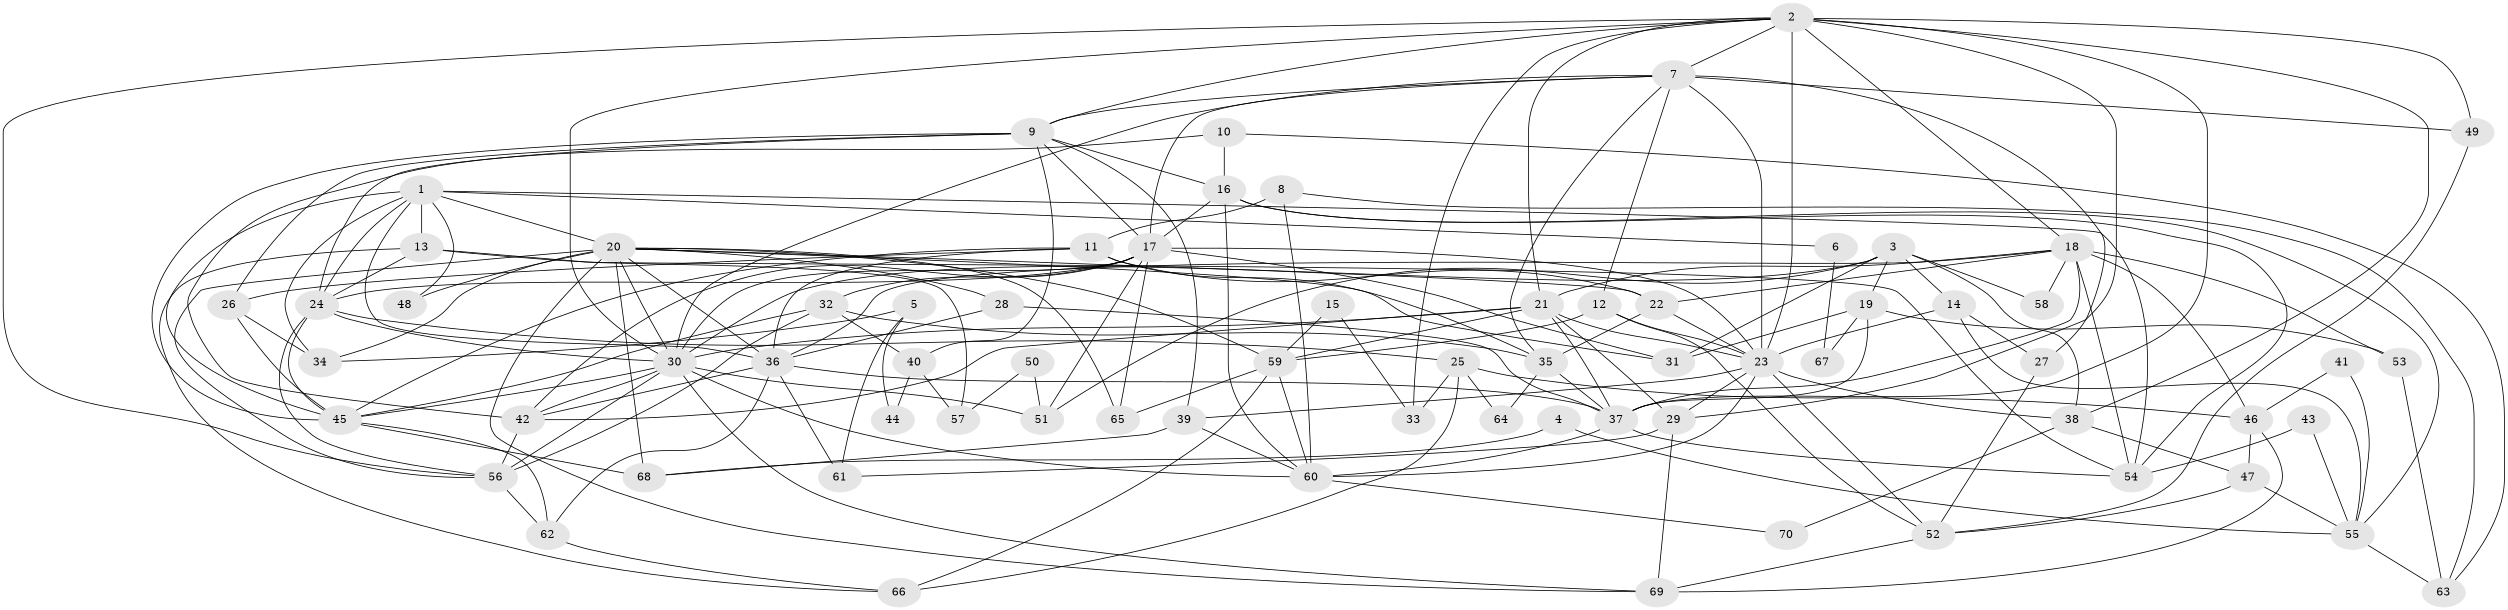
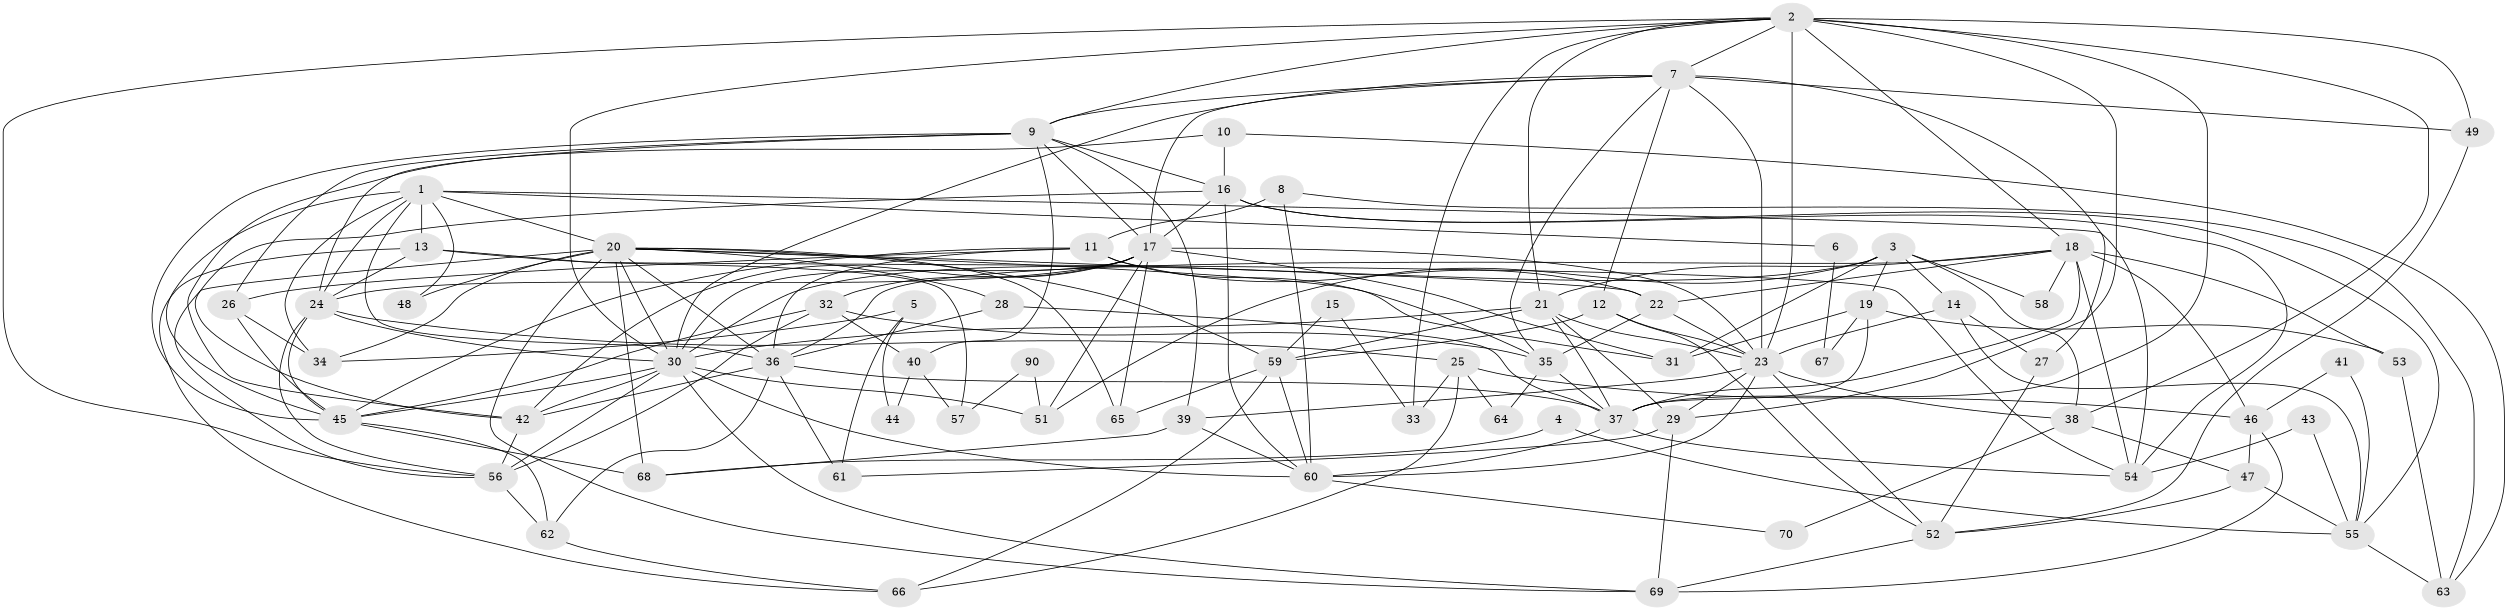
(1028, 346) -> (550, 217)
(1033, 363) -> (1033, 363)
